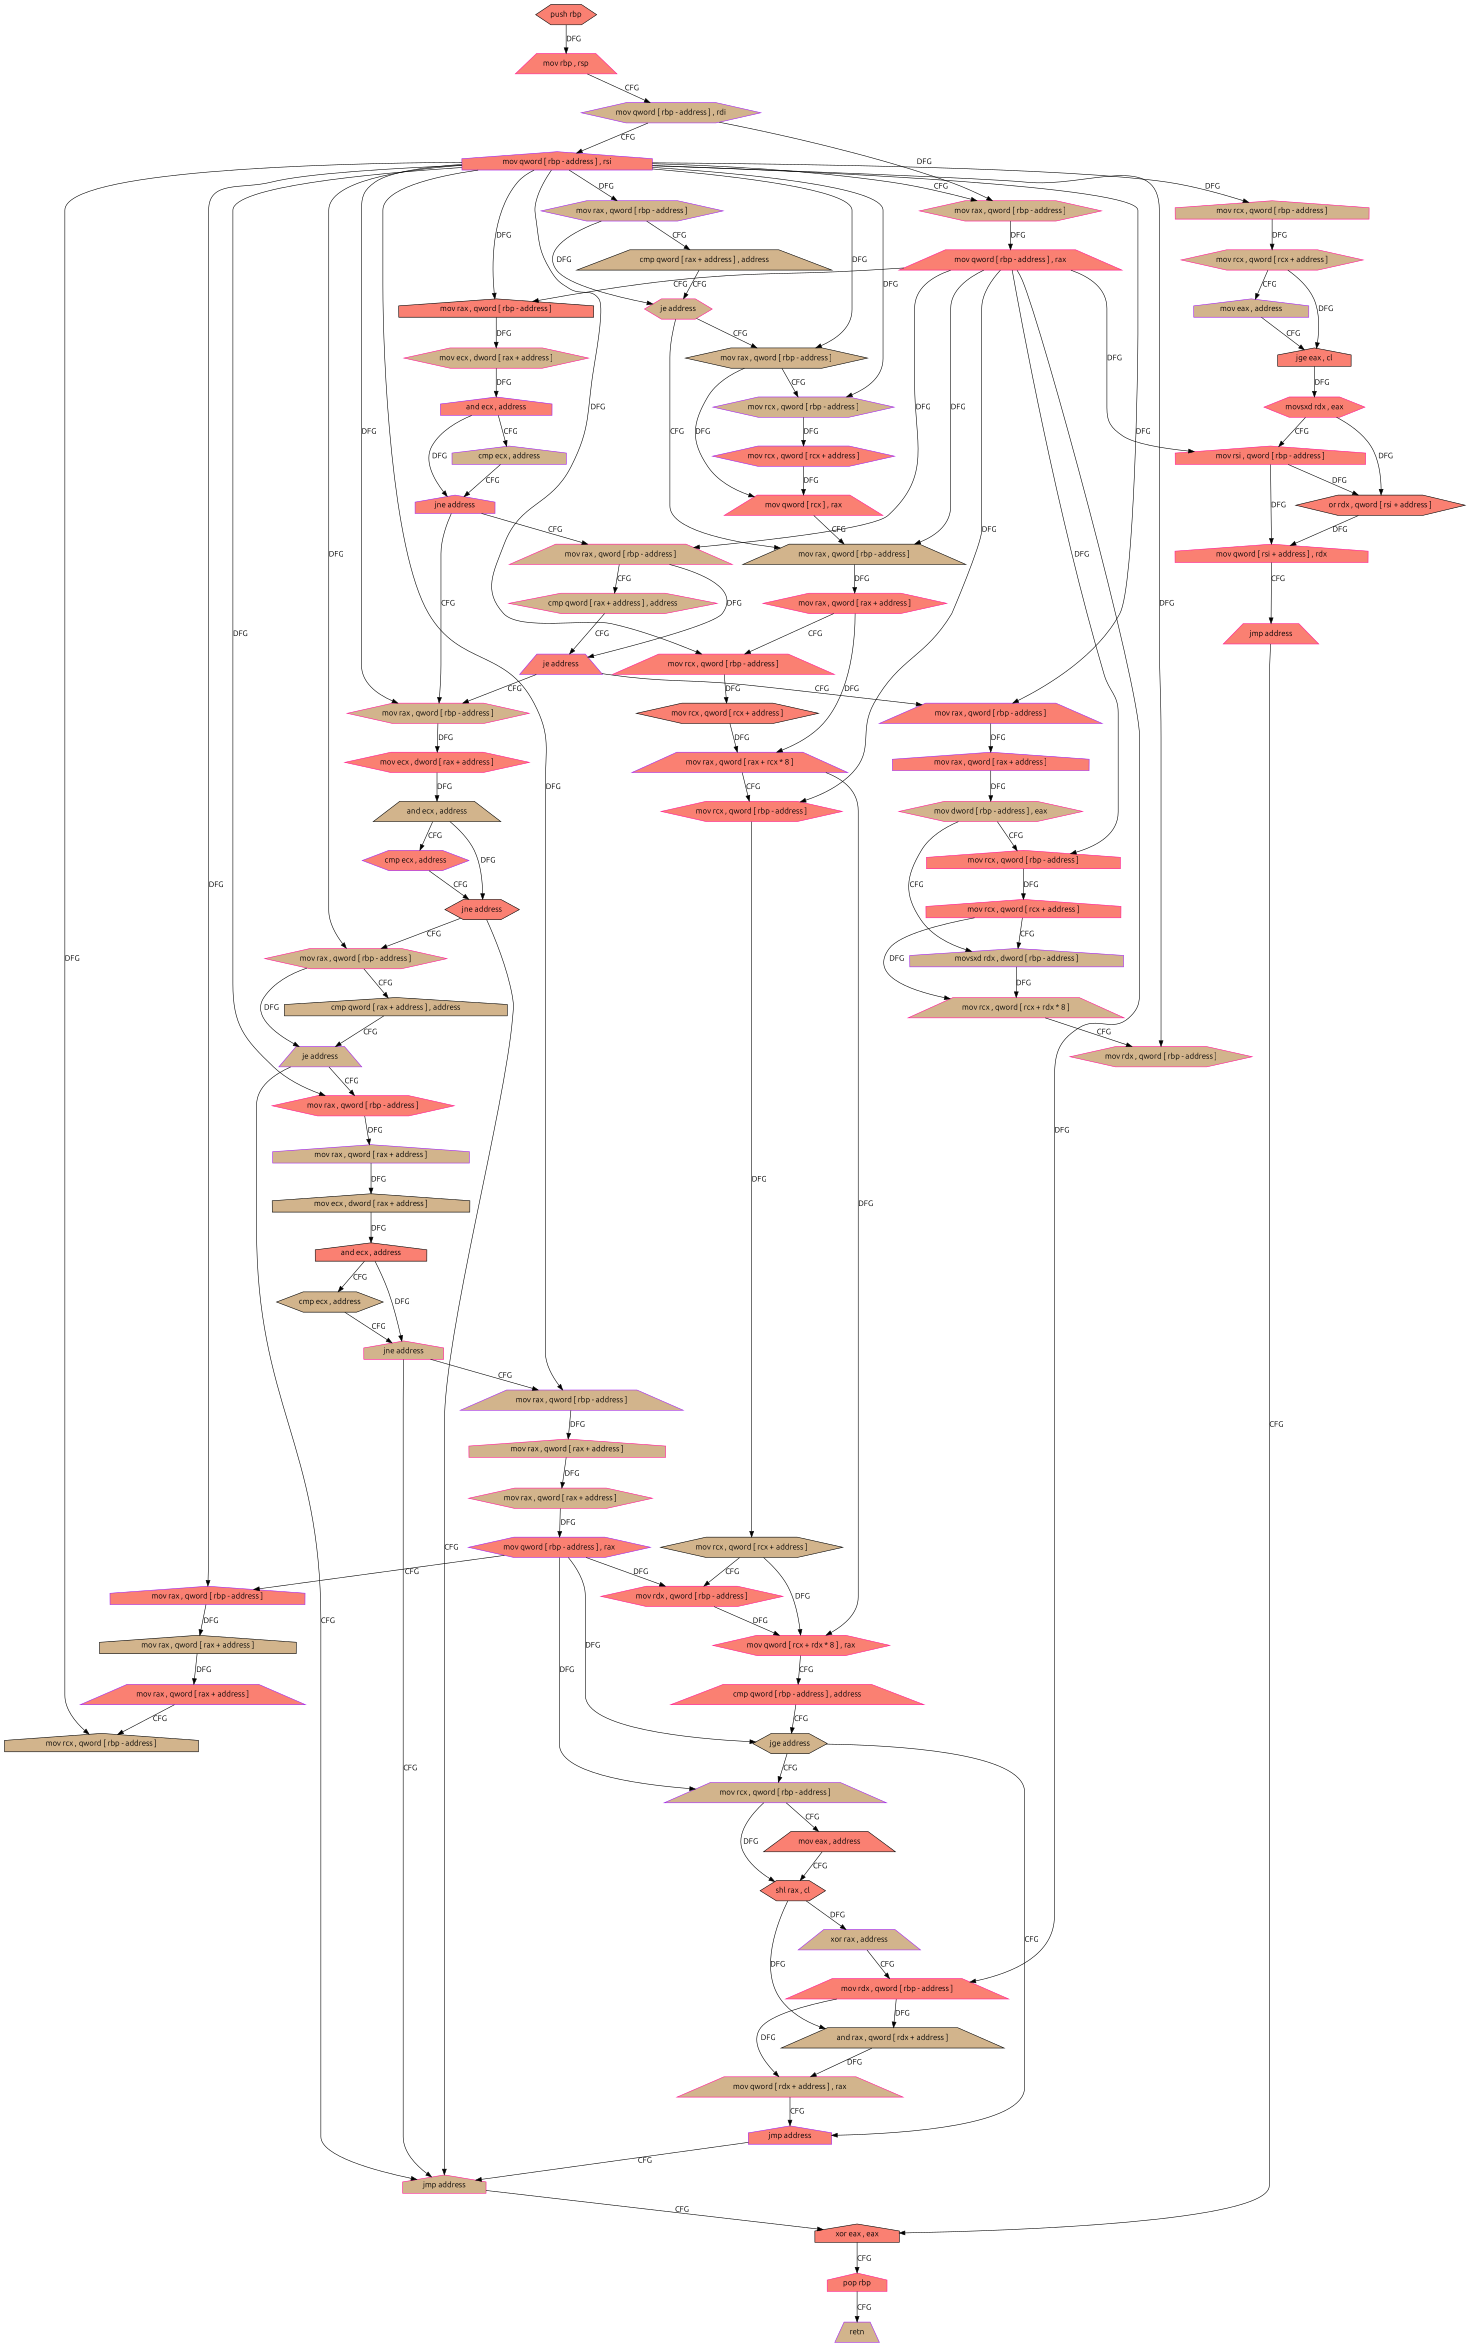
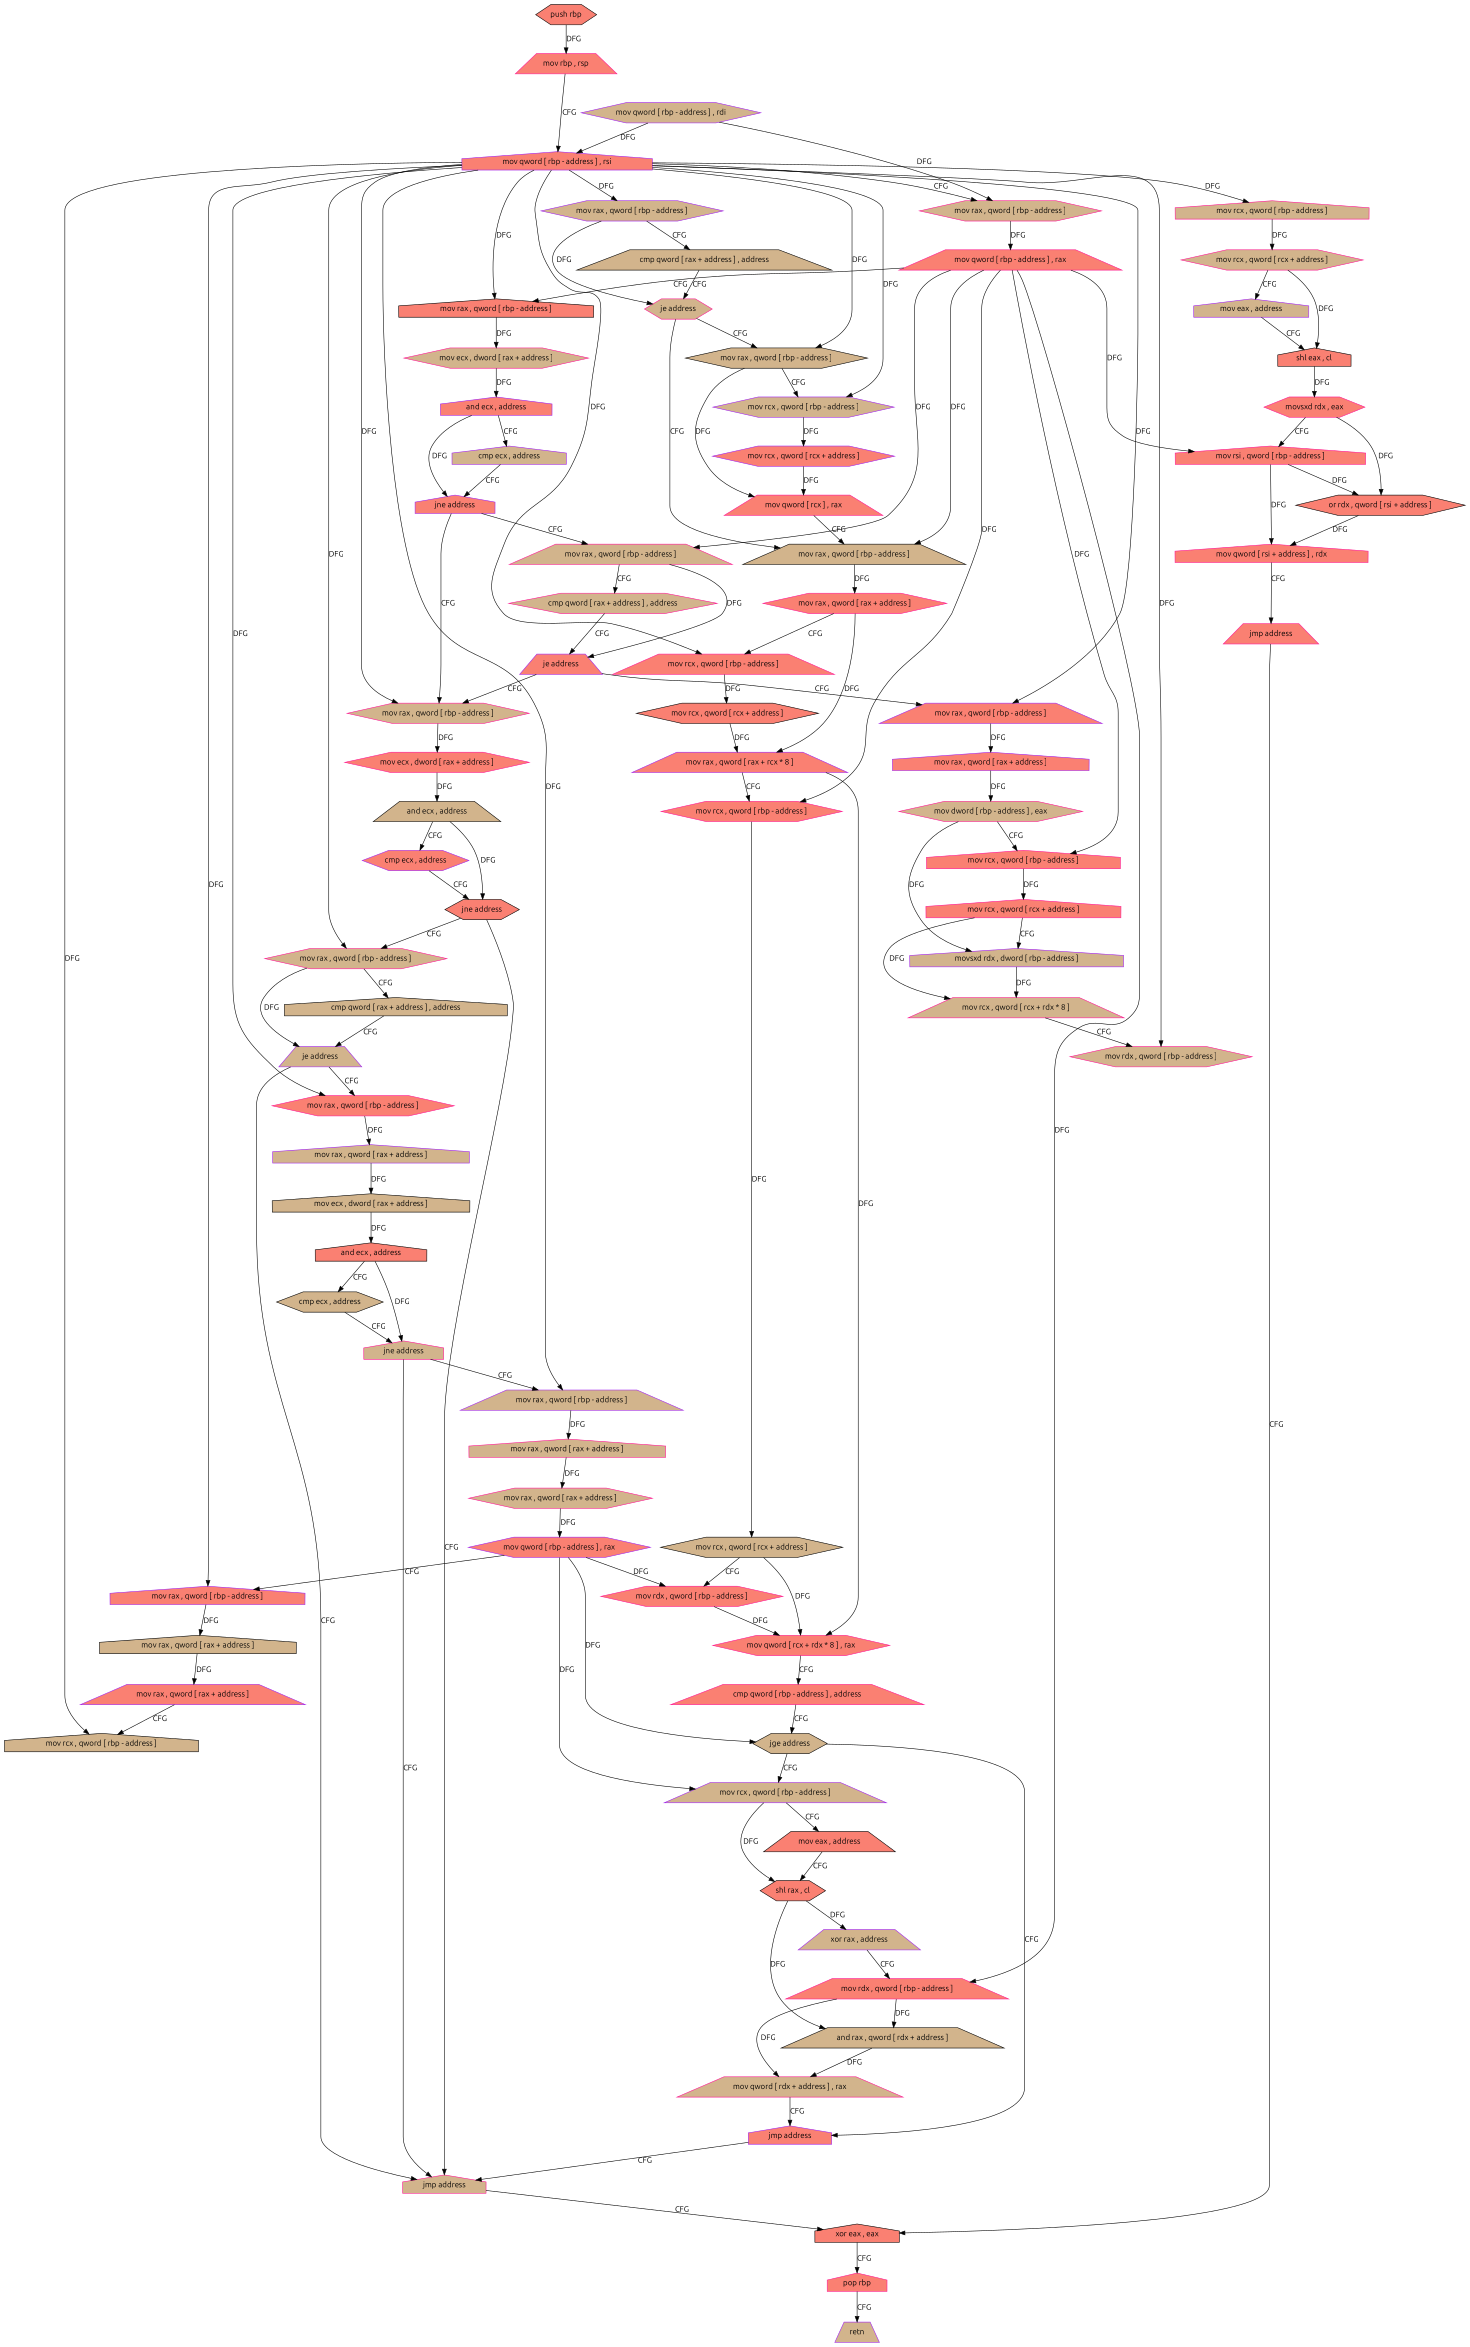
(616, 87) -> (562, 110)
(628, 137) -> (628, 137)
(1314, 358) -> (1314, 358)
(917, 885) -> (917, 885)
